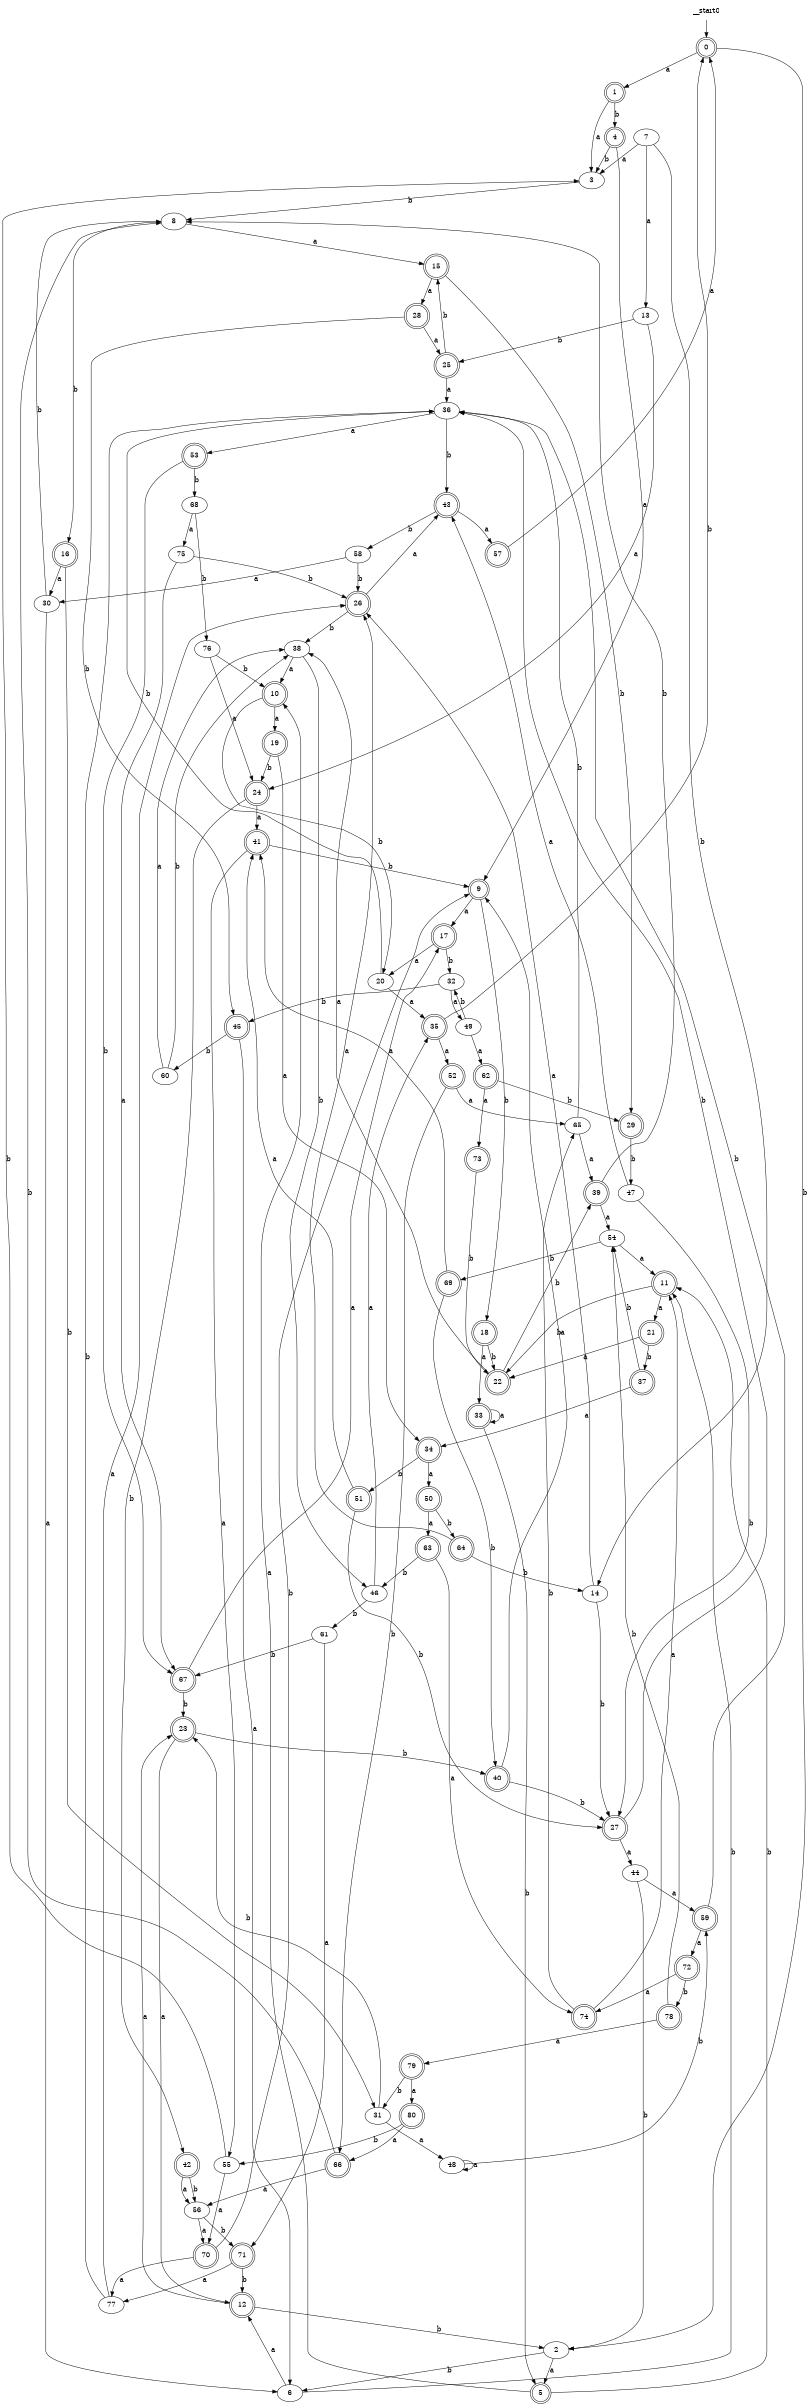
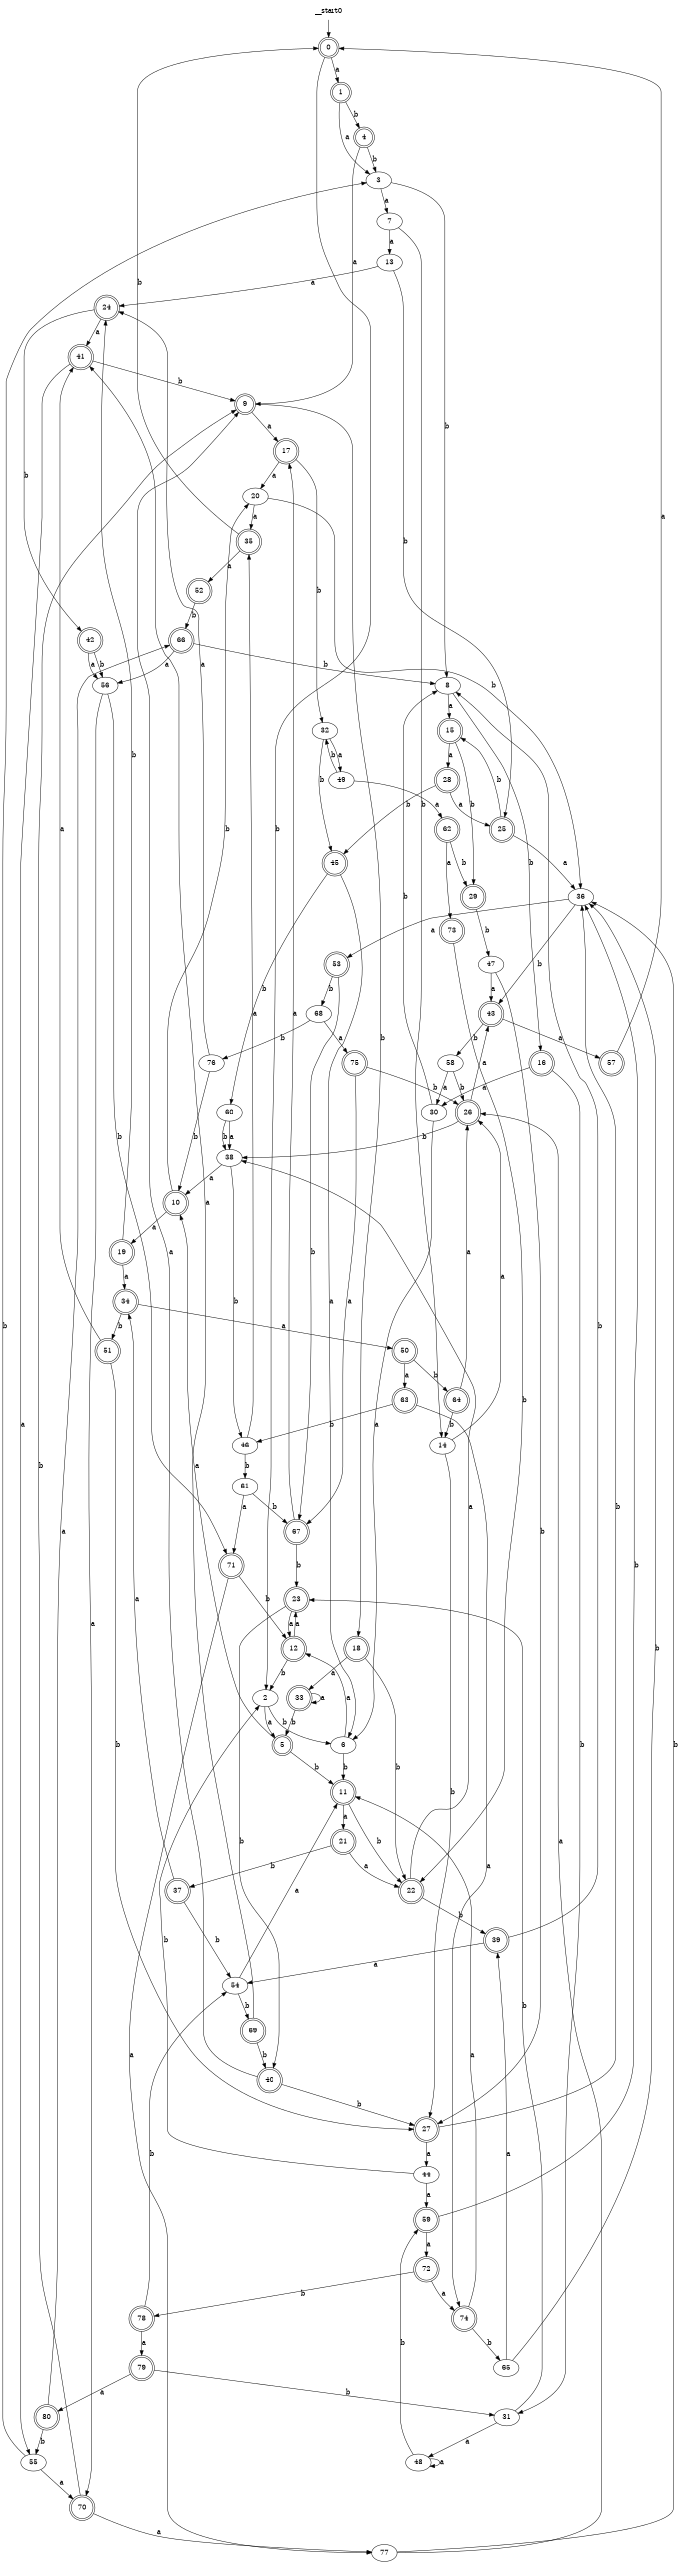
(621, 157) -> (384, 199)
(181, 555) -> (355, 1063)
(501, 1115) -> none
